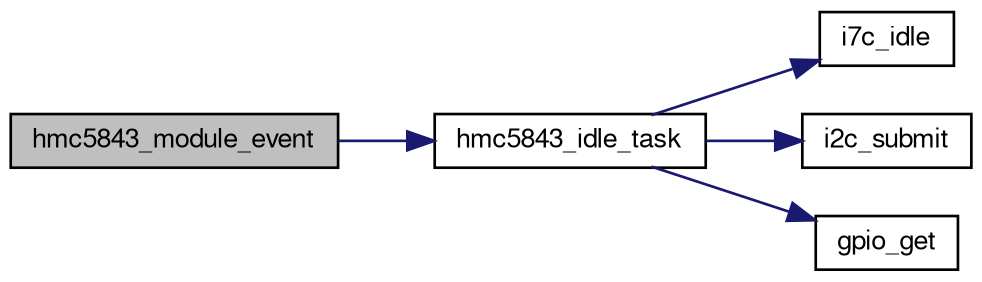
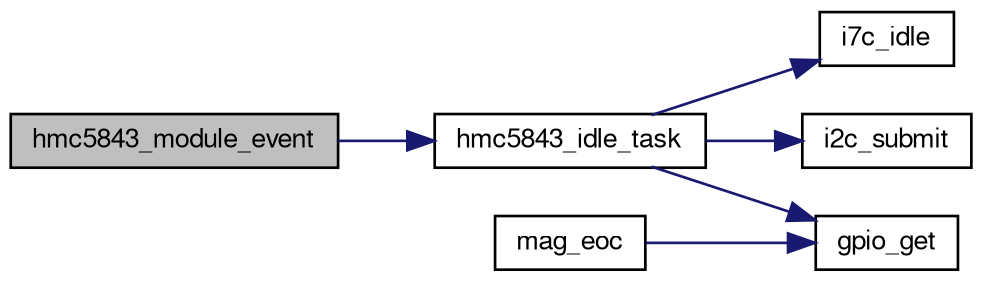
none -> (570, 243)
